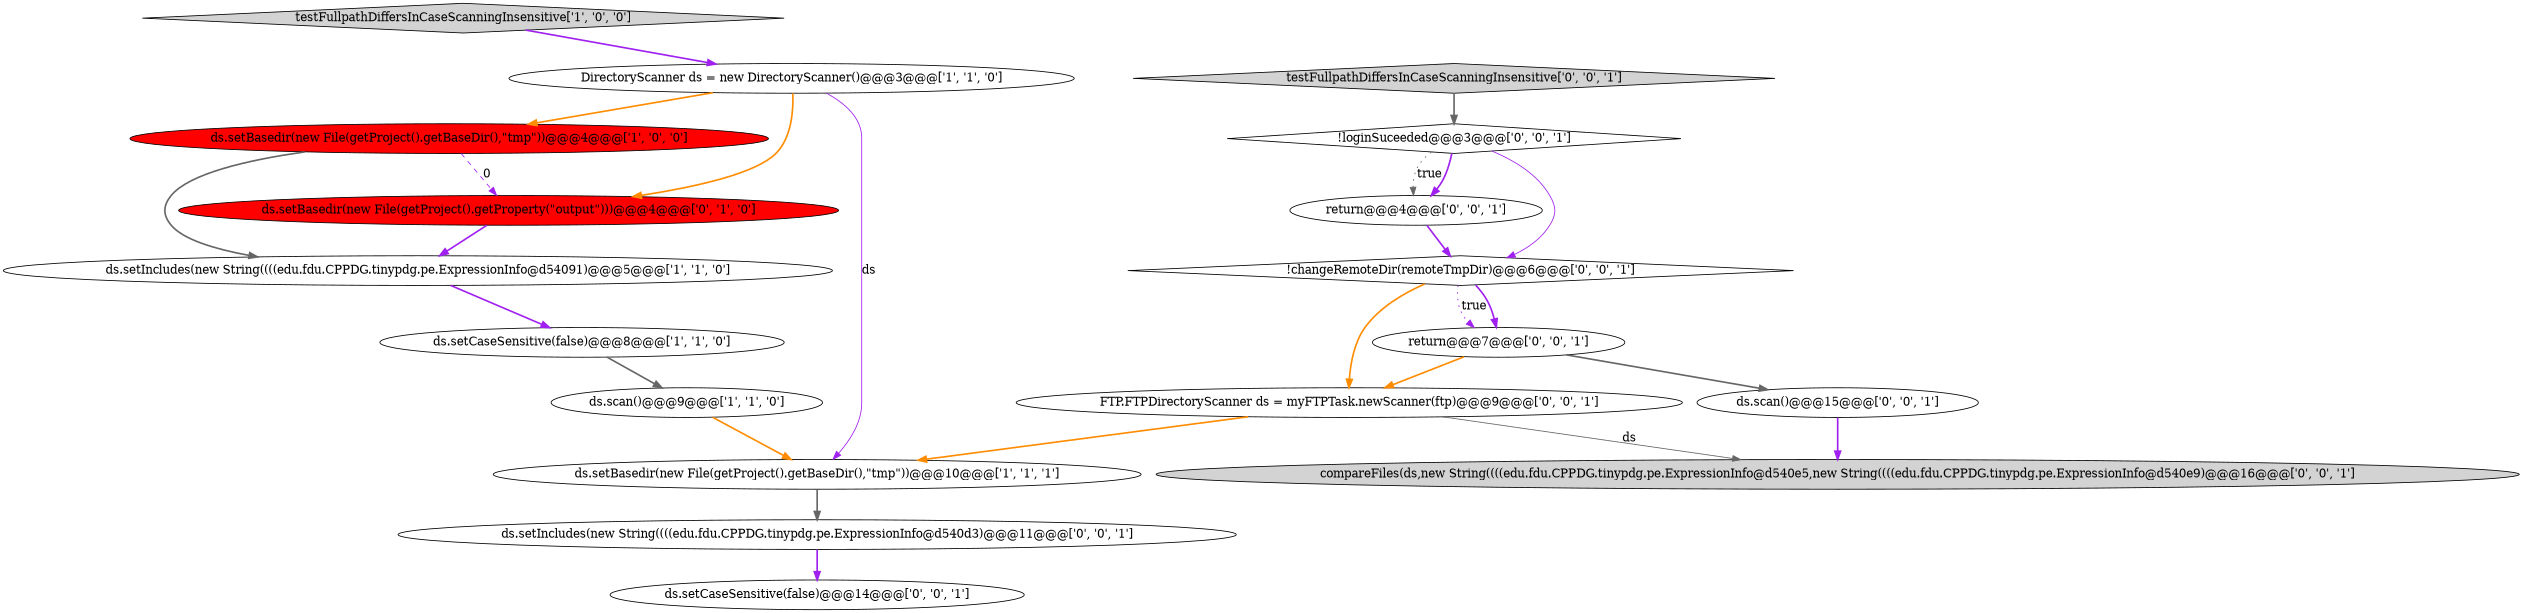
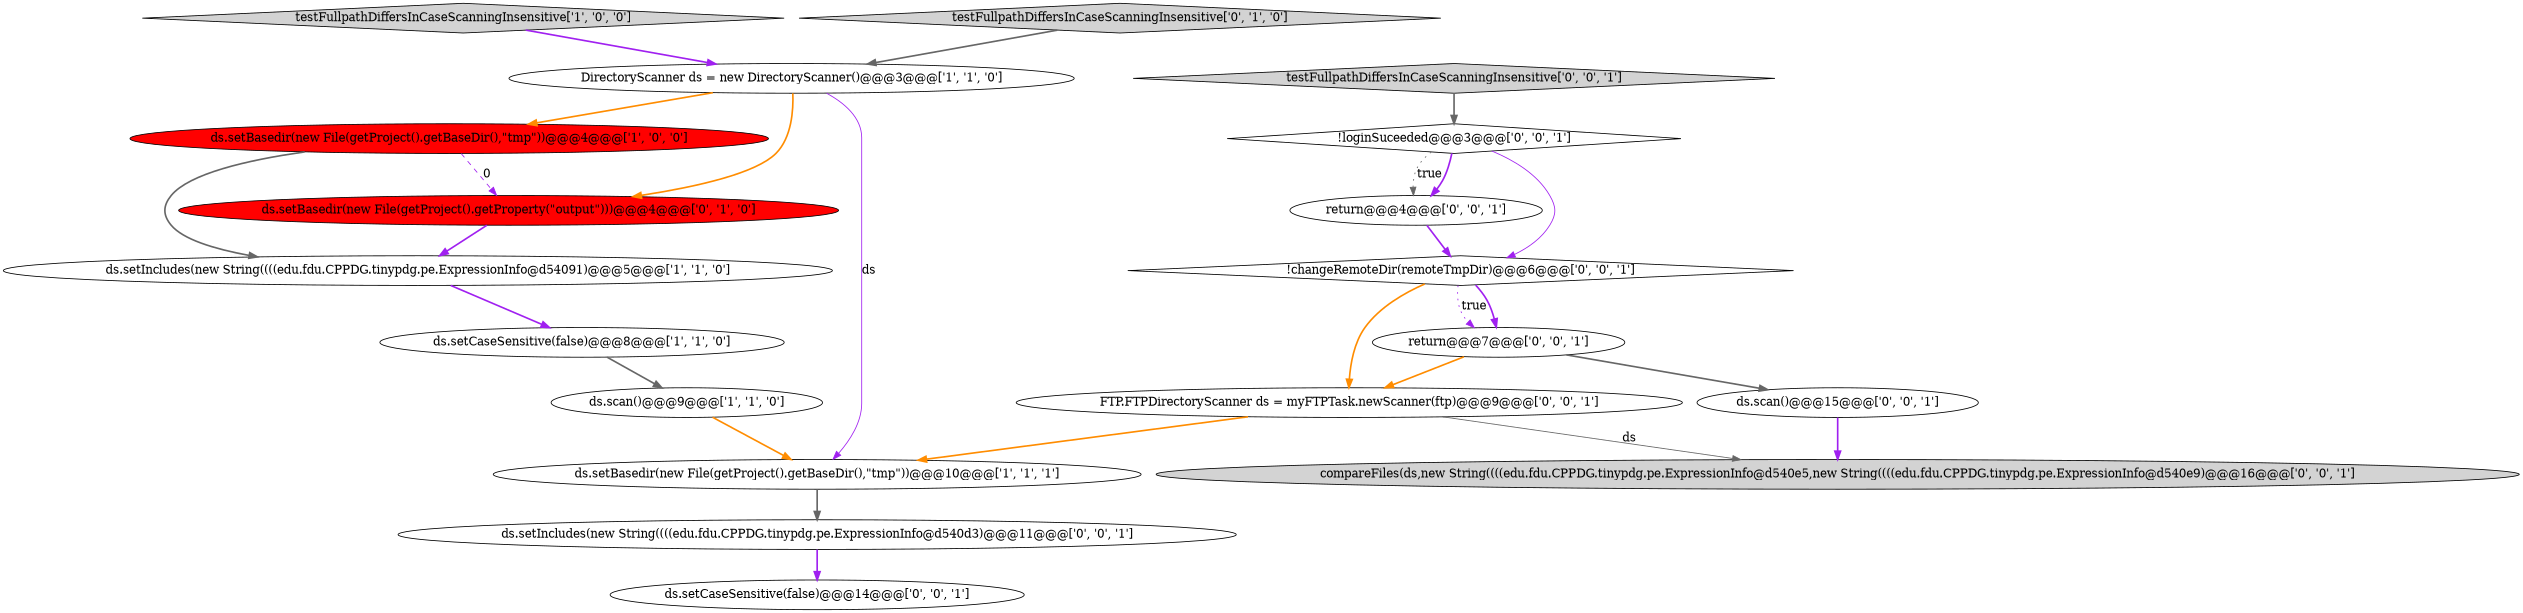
none -> (1120, 18)
